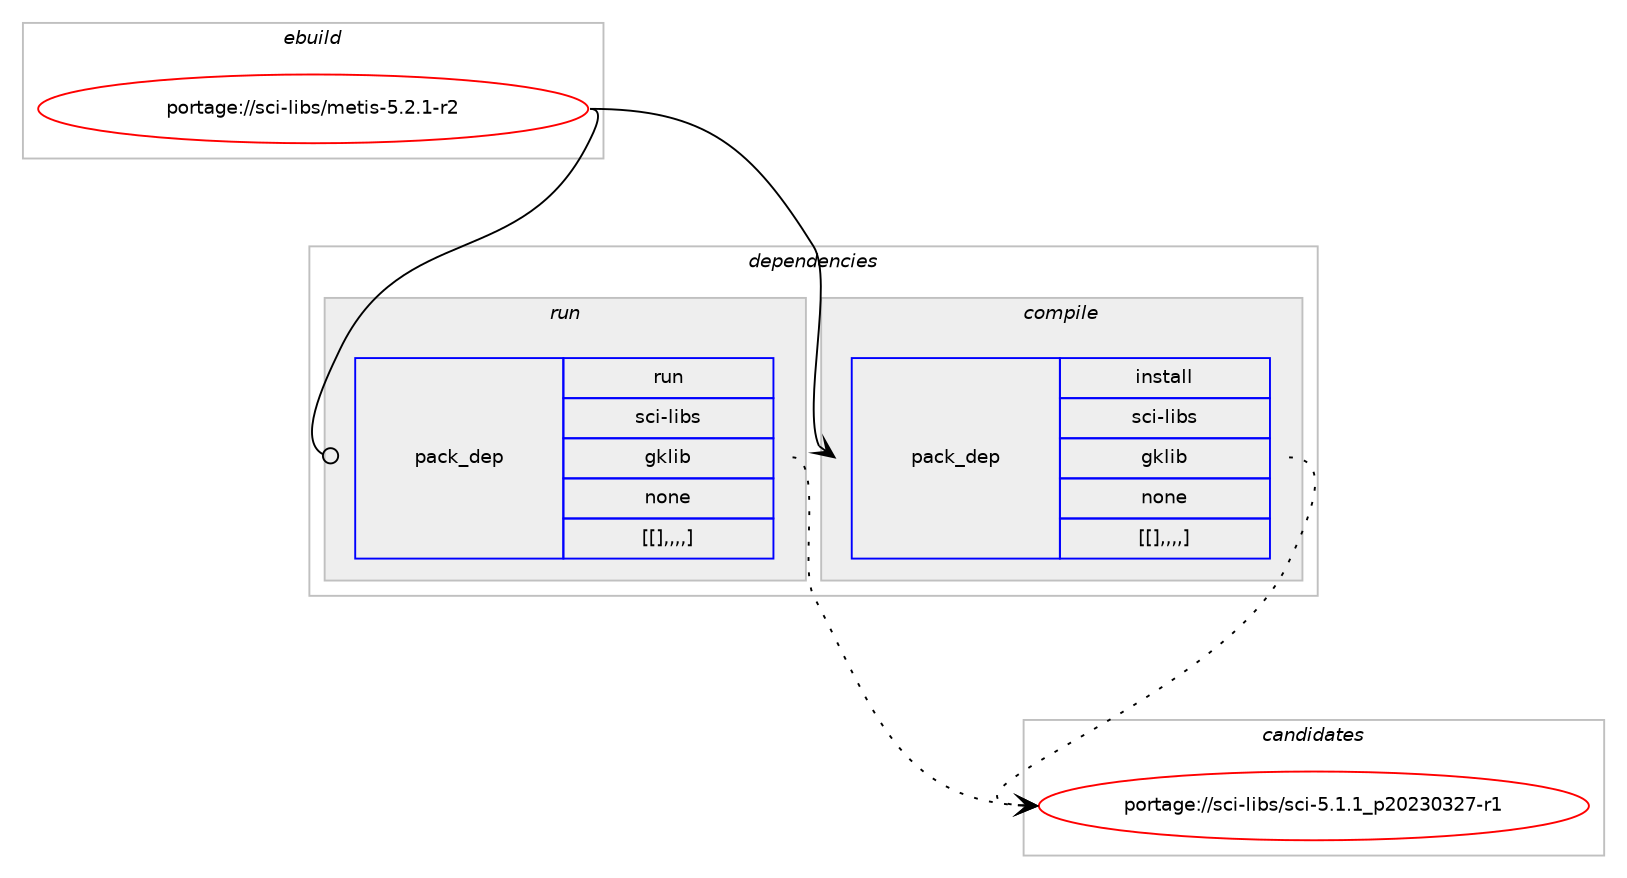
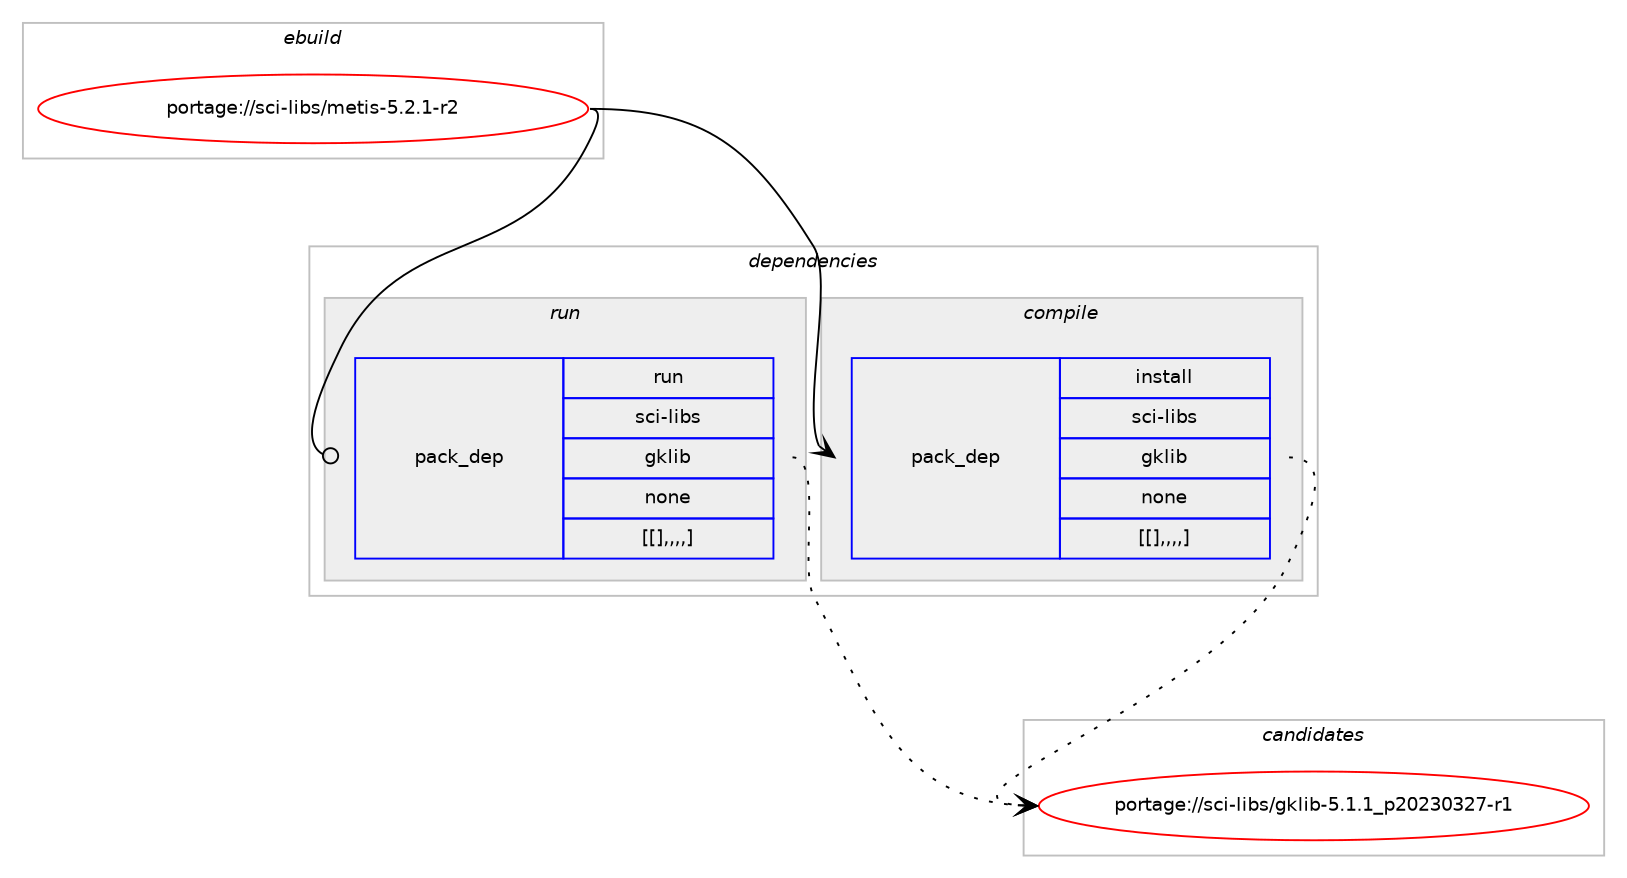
(1314, 806) -> (1314, 806)
